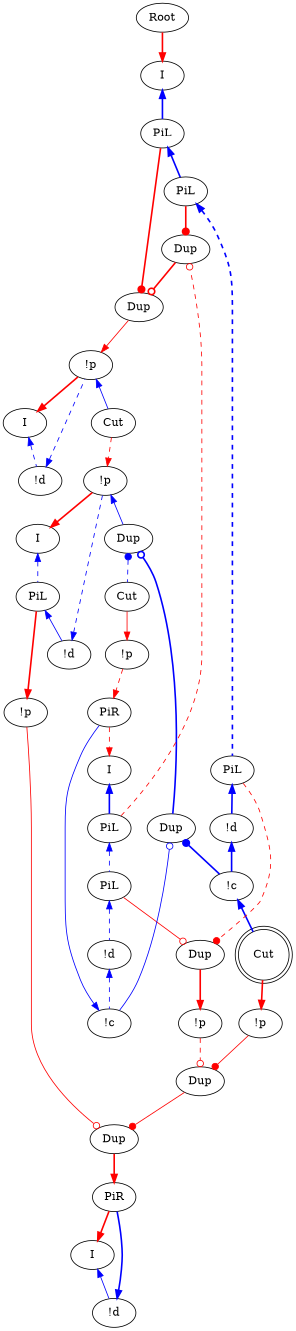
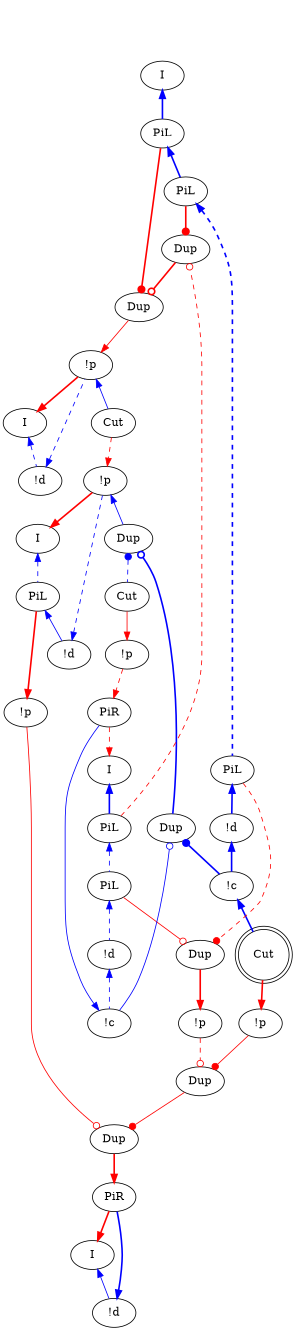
(162, 18) -> none
